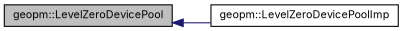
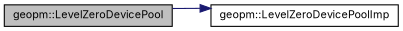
(197, 23) -> (186, 8)
